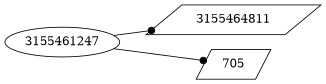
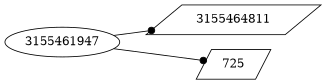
(62, 42) -> (62, 42)
(234, 64) -> (234, 64)
